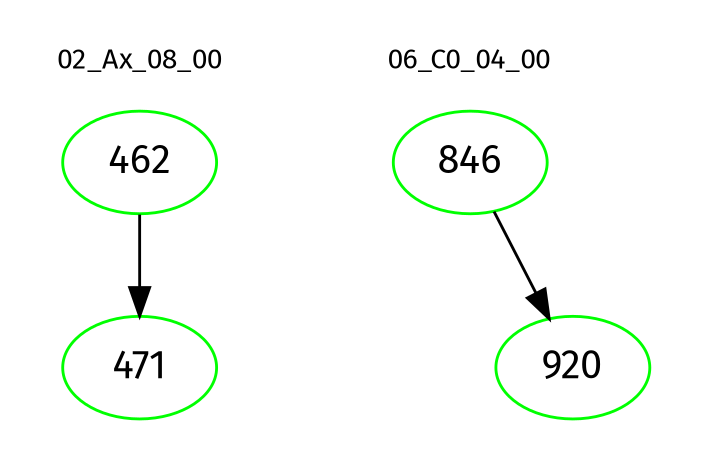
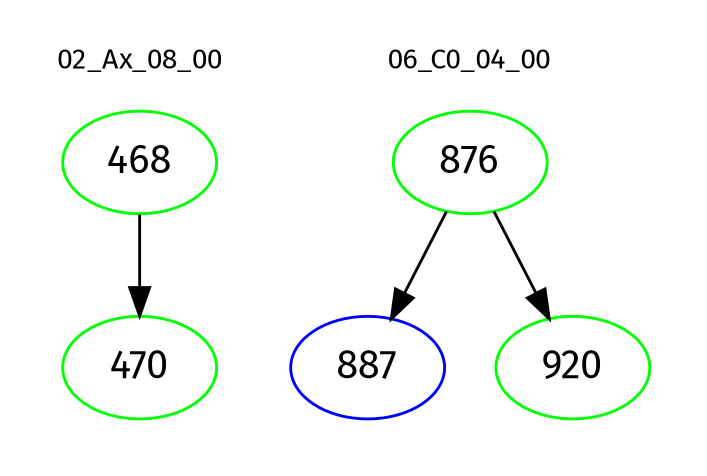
(140, 162) -> (140, 162)
(470, 162) -> (470, 162)
(140, 368) -> (140, 368)
none -> (368, 368)
